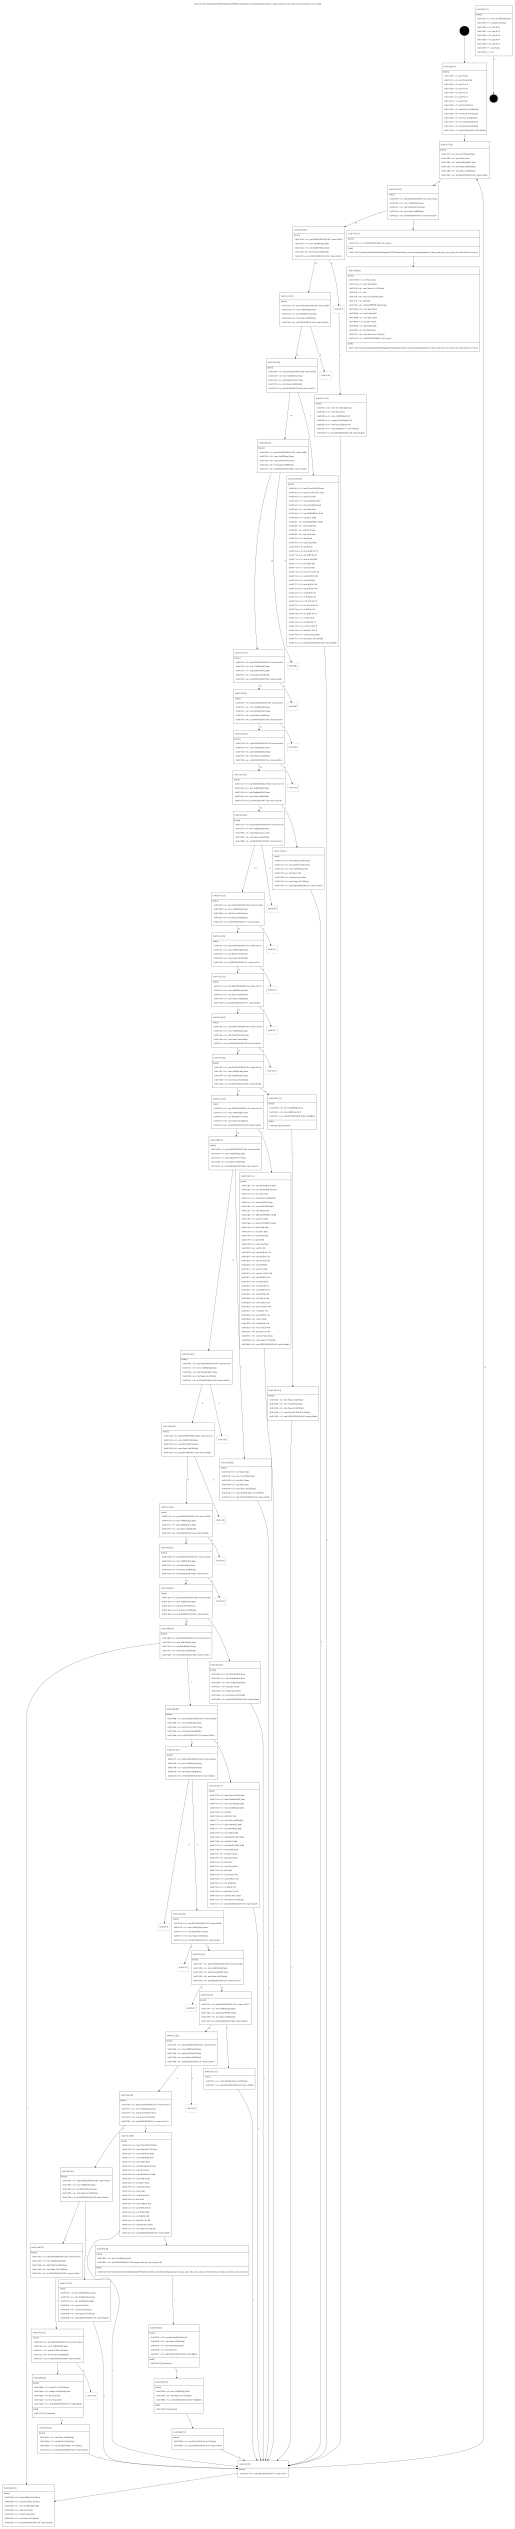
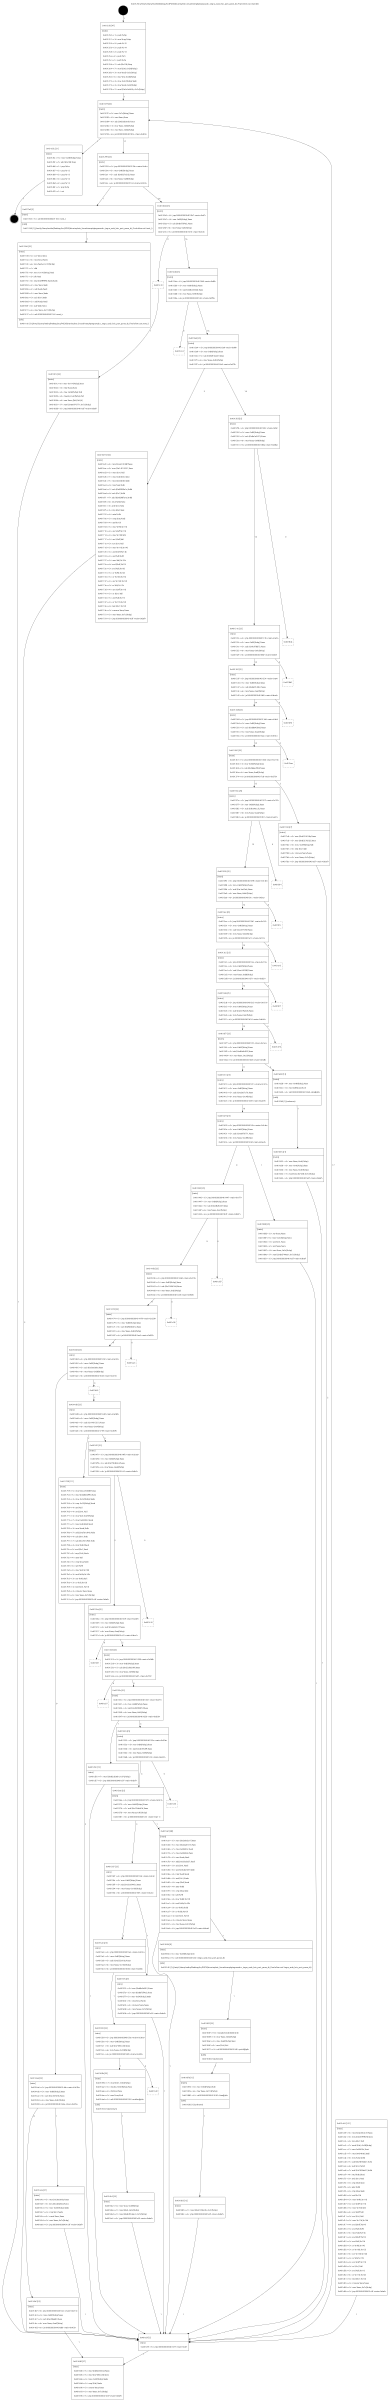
none -> (92, 146)
(267, 1149) -> none
(189, 1681) -> (94, 1397)
